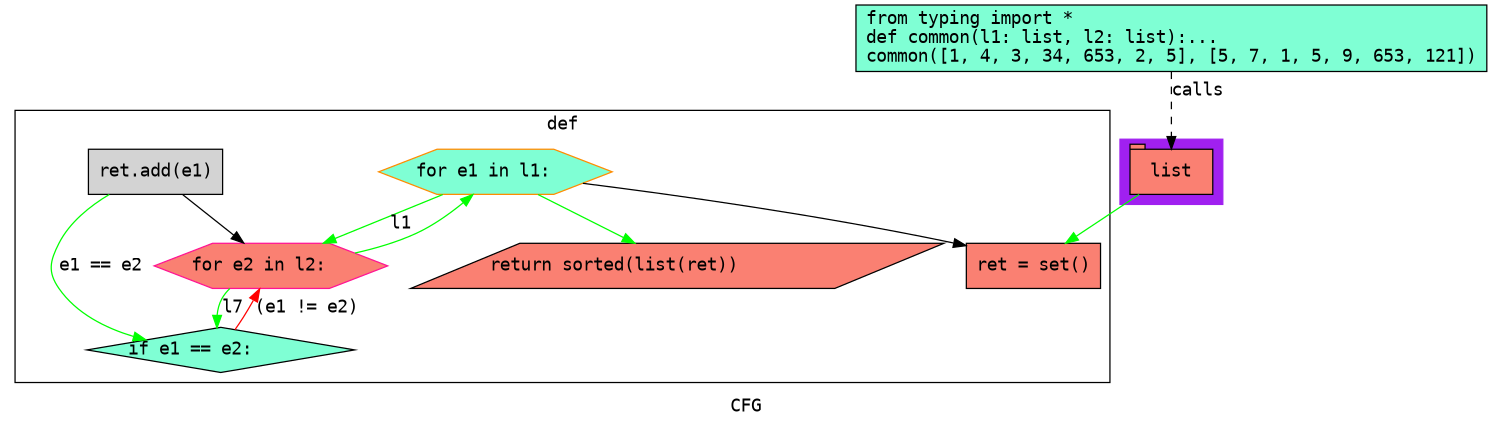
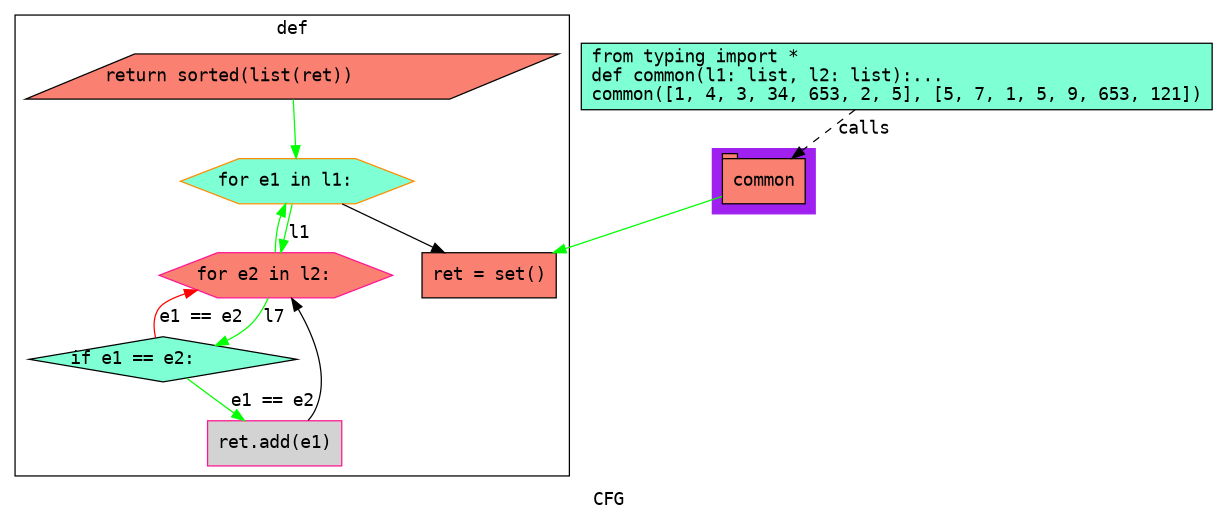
(156, 172) -> (275, 443)
(1171, 172) -> (764, 181)
(581, 216) -> (294, 123)
(53, 276) -> (210, 396)
(307, 308) -> (201, 317)
